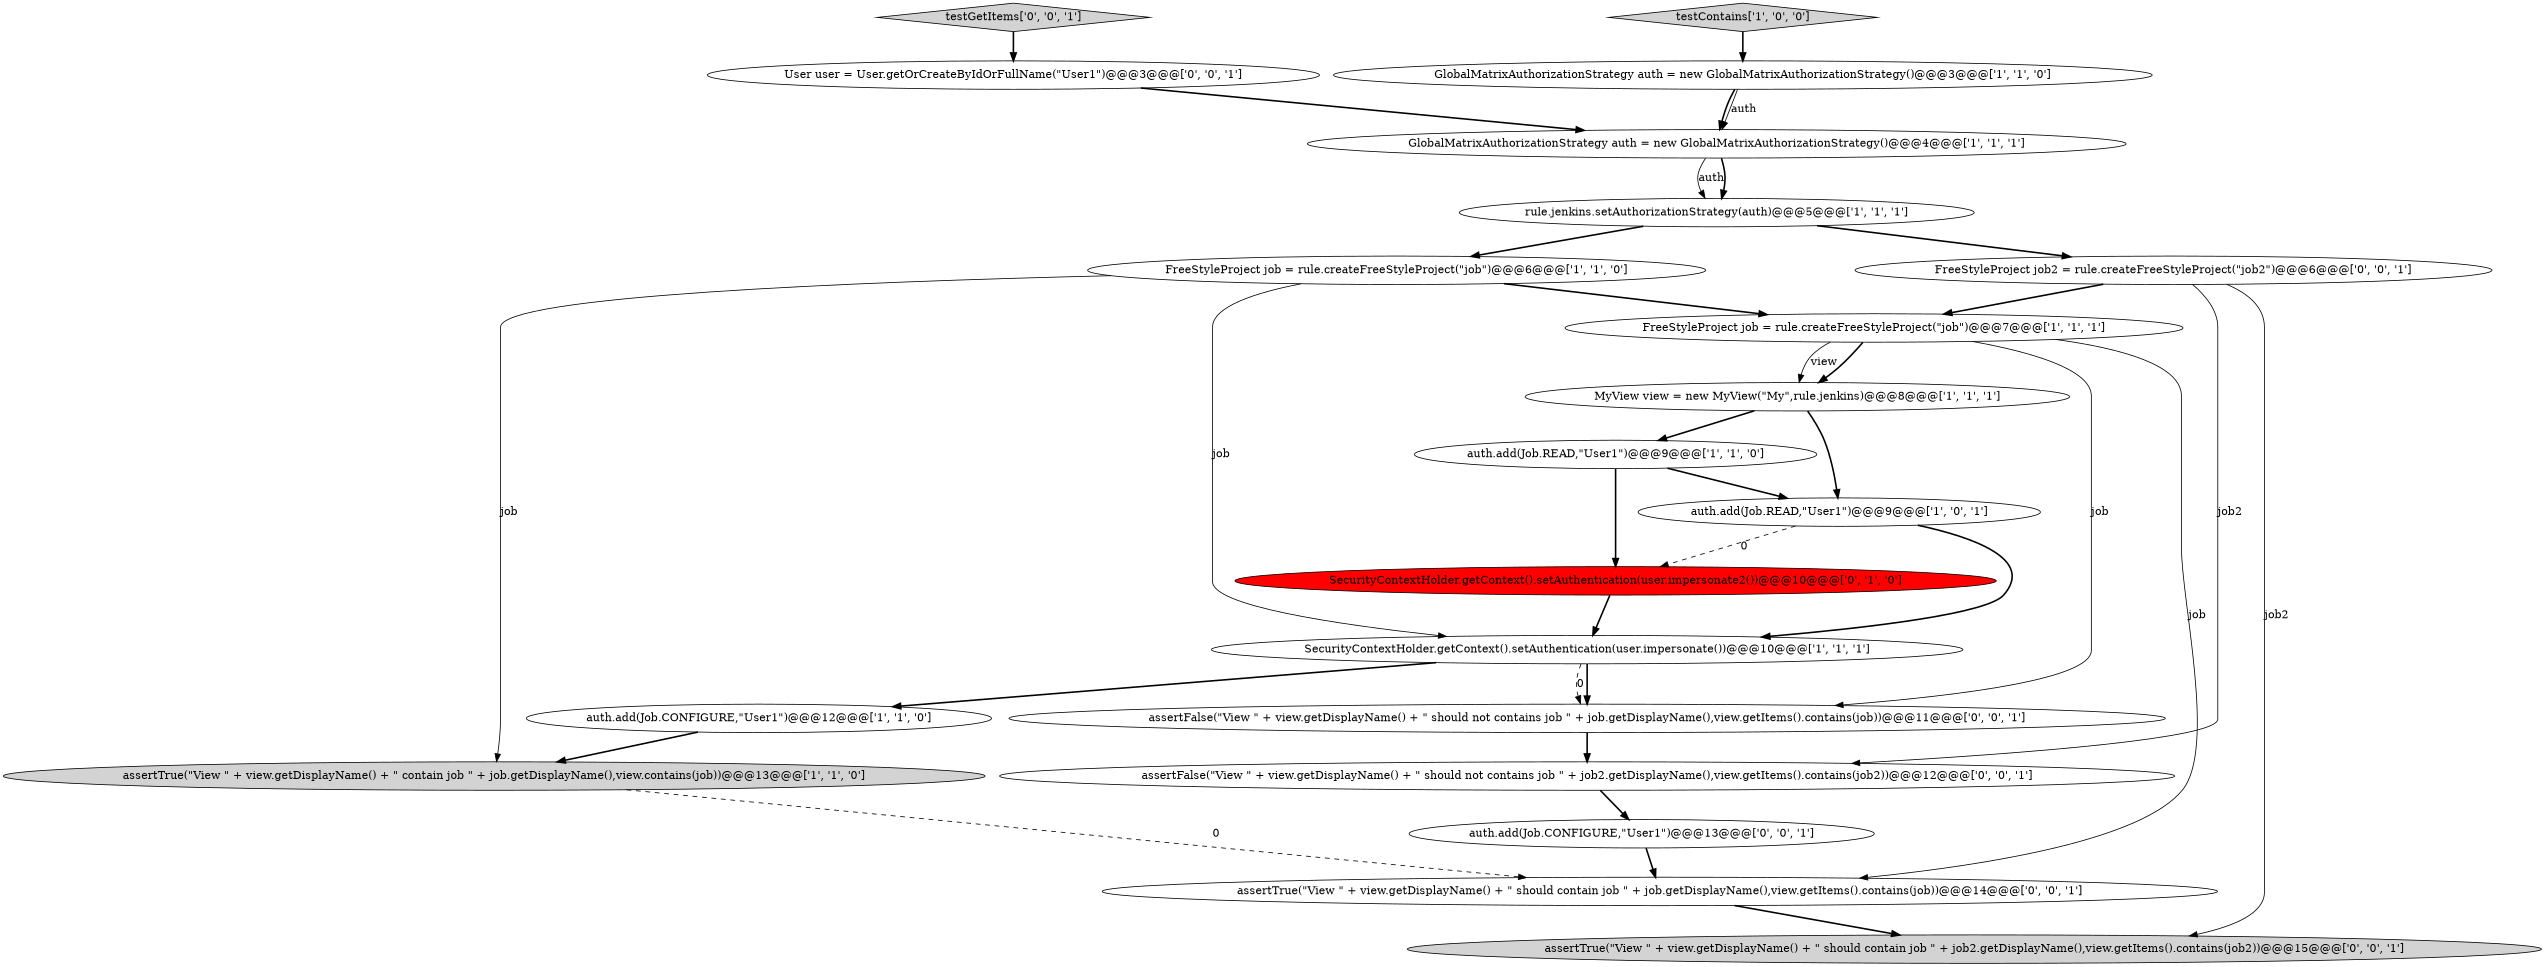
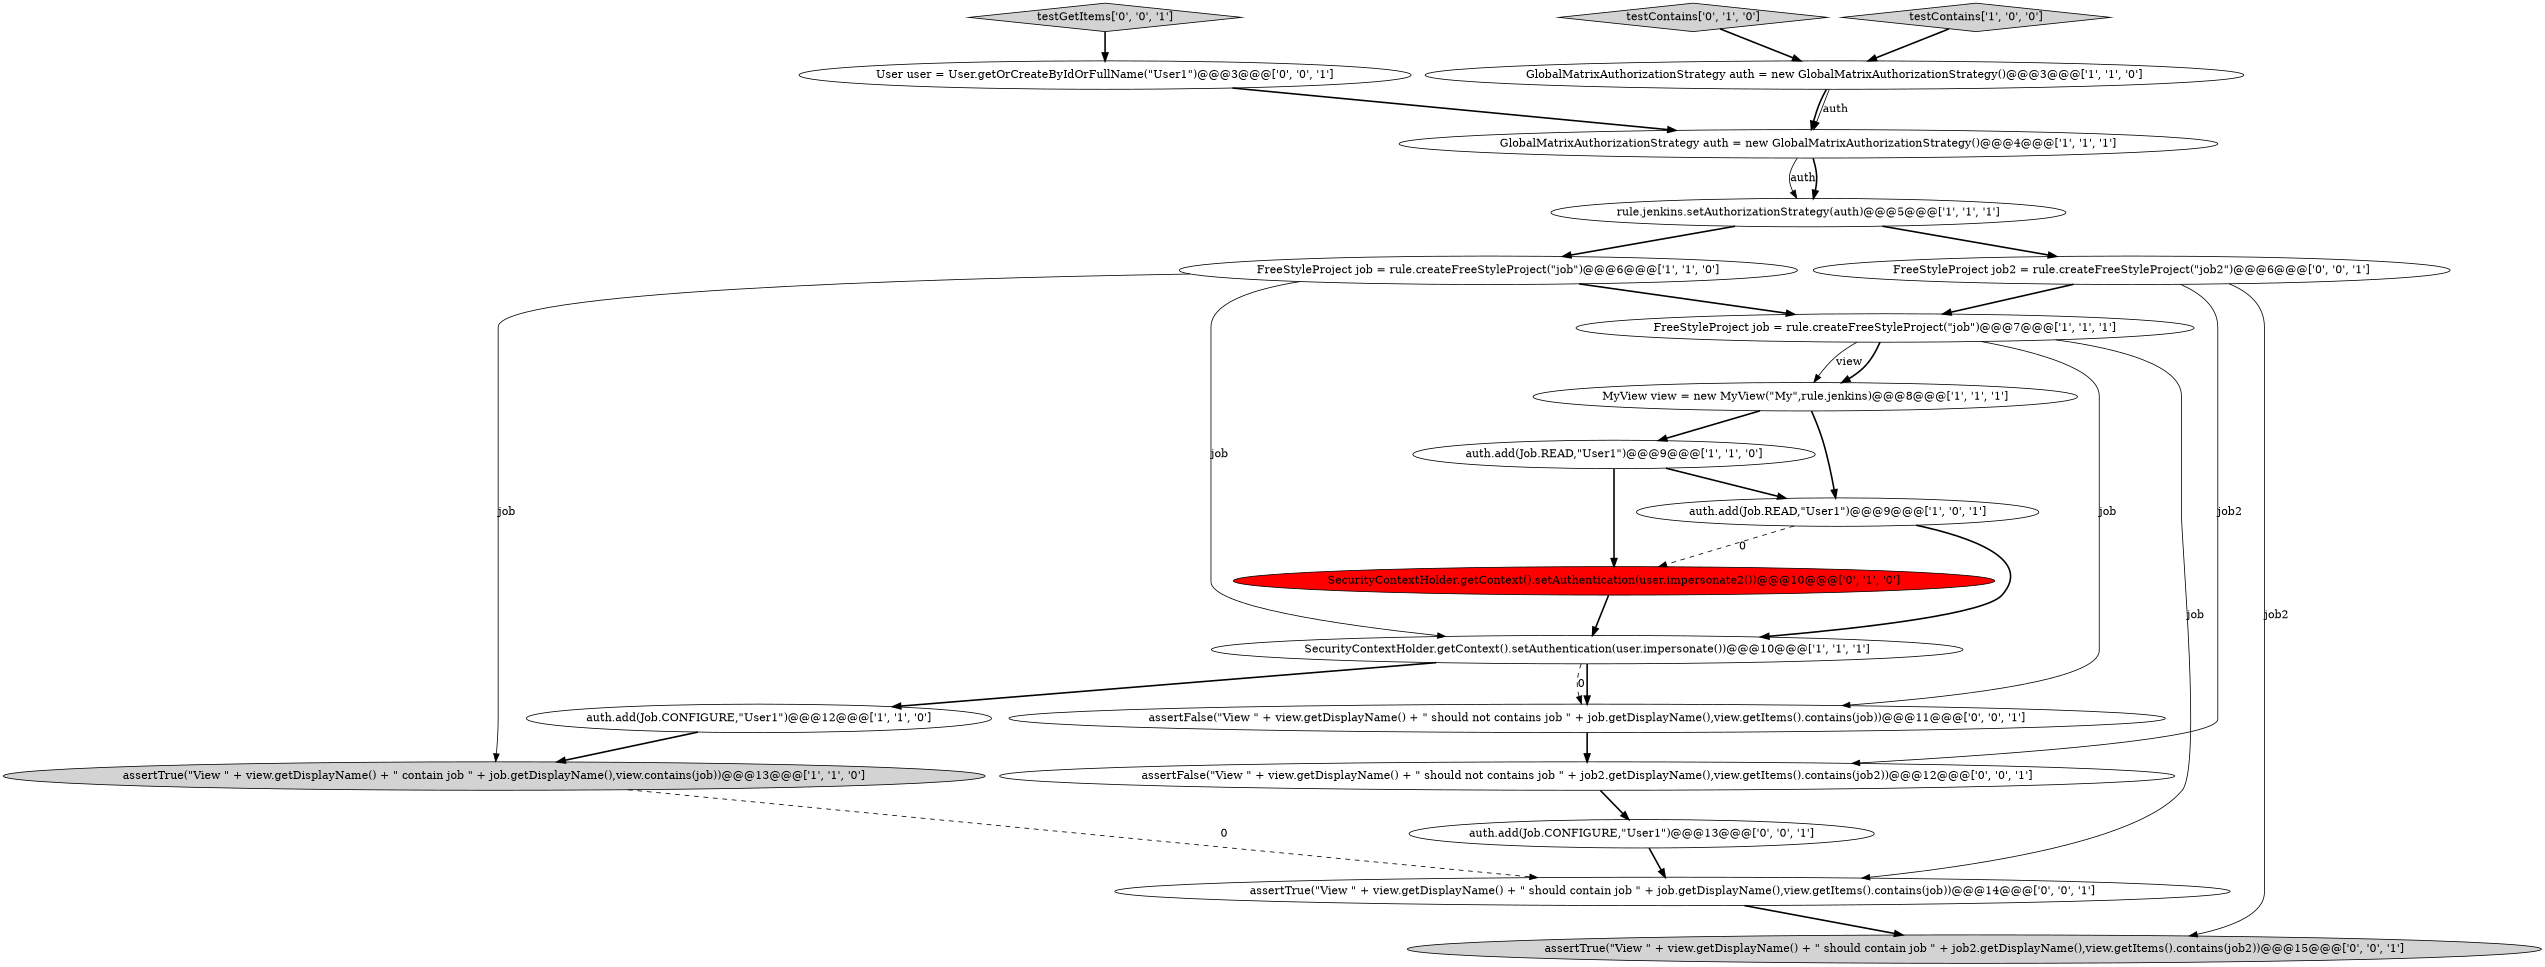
none -> (1693, 17)
